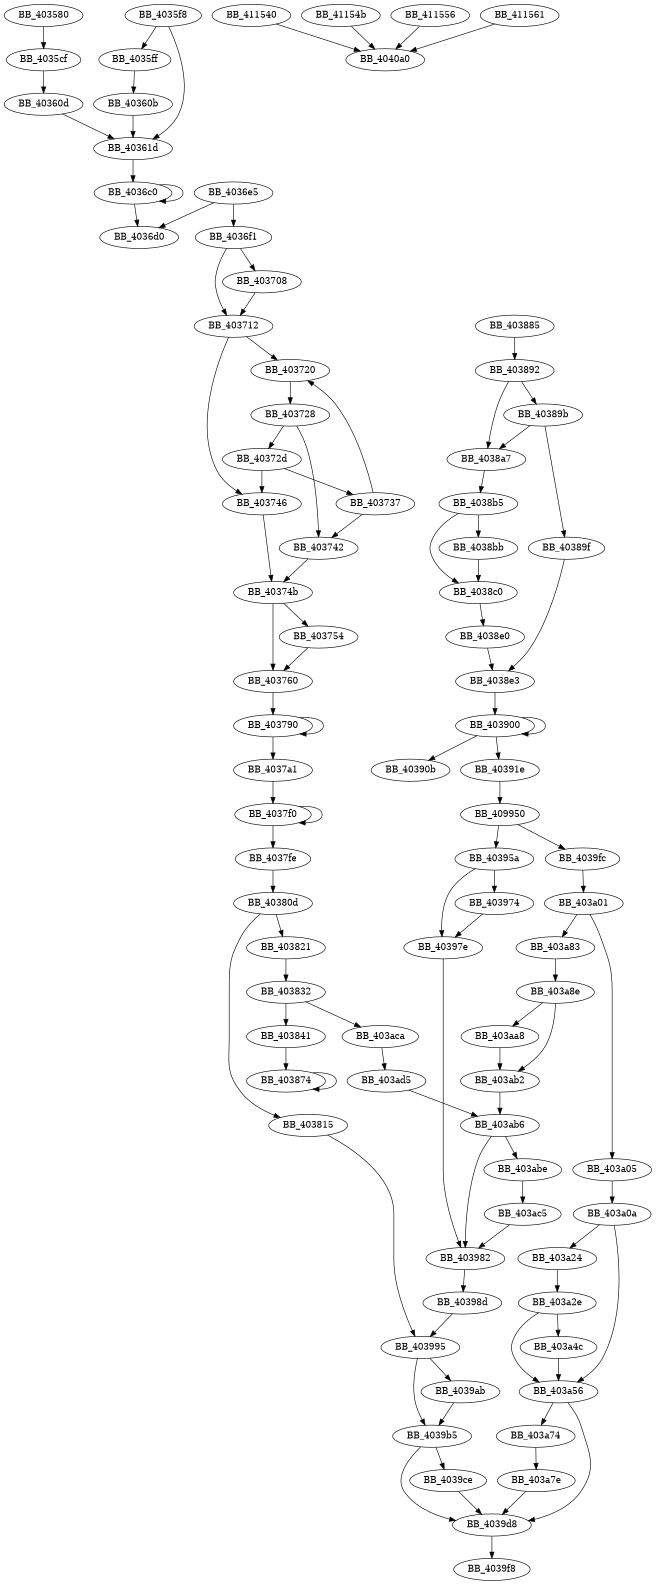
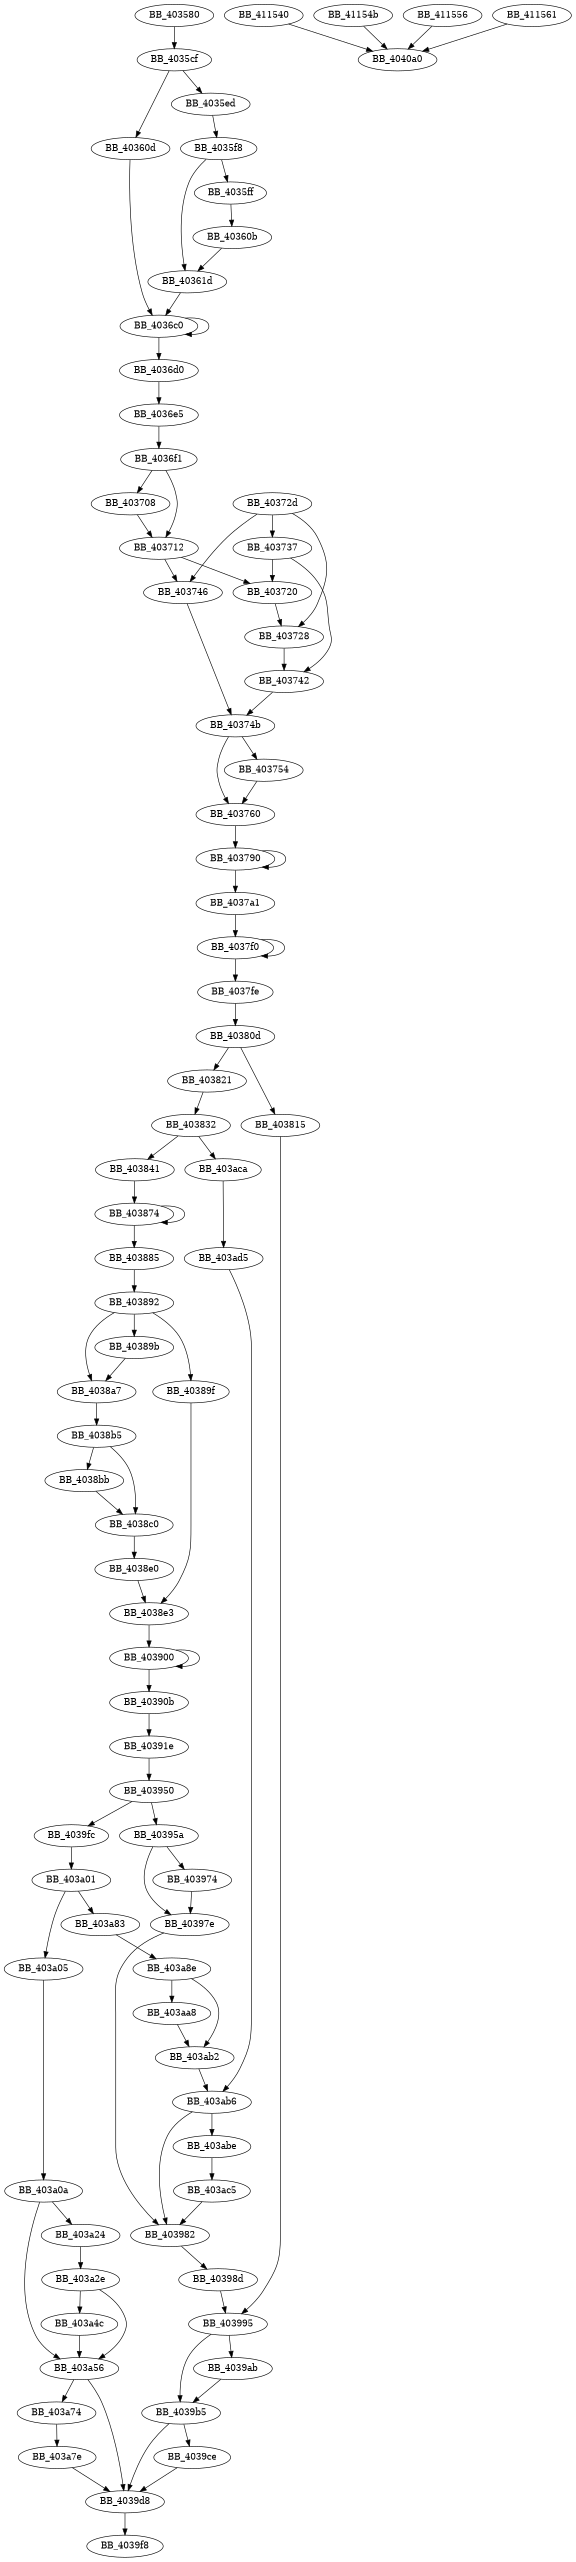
none -> (211, 104)
(86, 125) -> (132, 236)
(189, 214) -> (159, 390)
(278, 435) -> (326, 565)
(554, 479) -> (180, 1338)
(497, 745) -> (149, 1722)
(500, 815) -> (149, 1791)
none -> (134, 1233)
